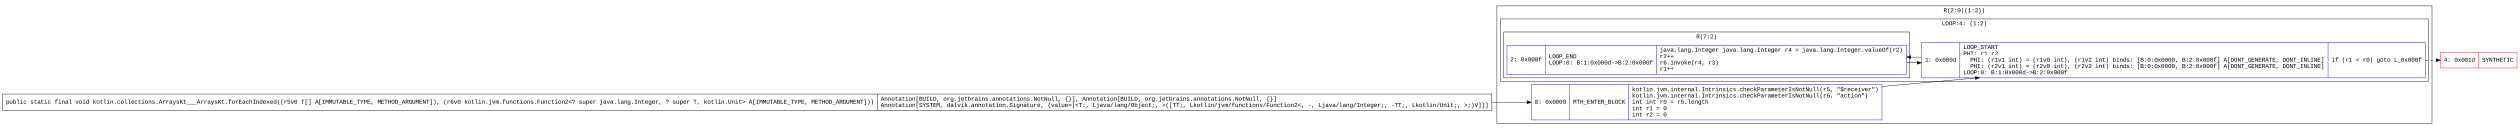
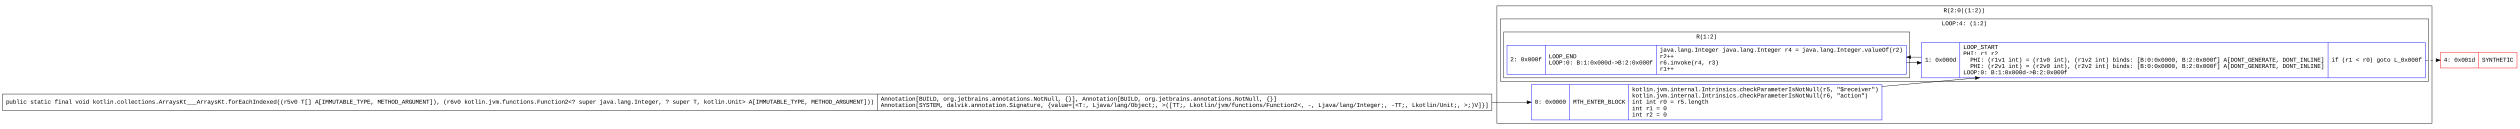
(1707, 37) -> (1707, 37)
